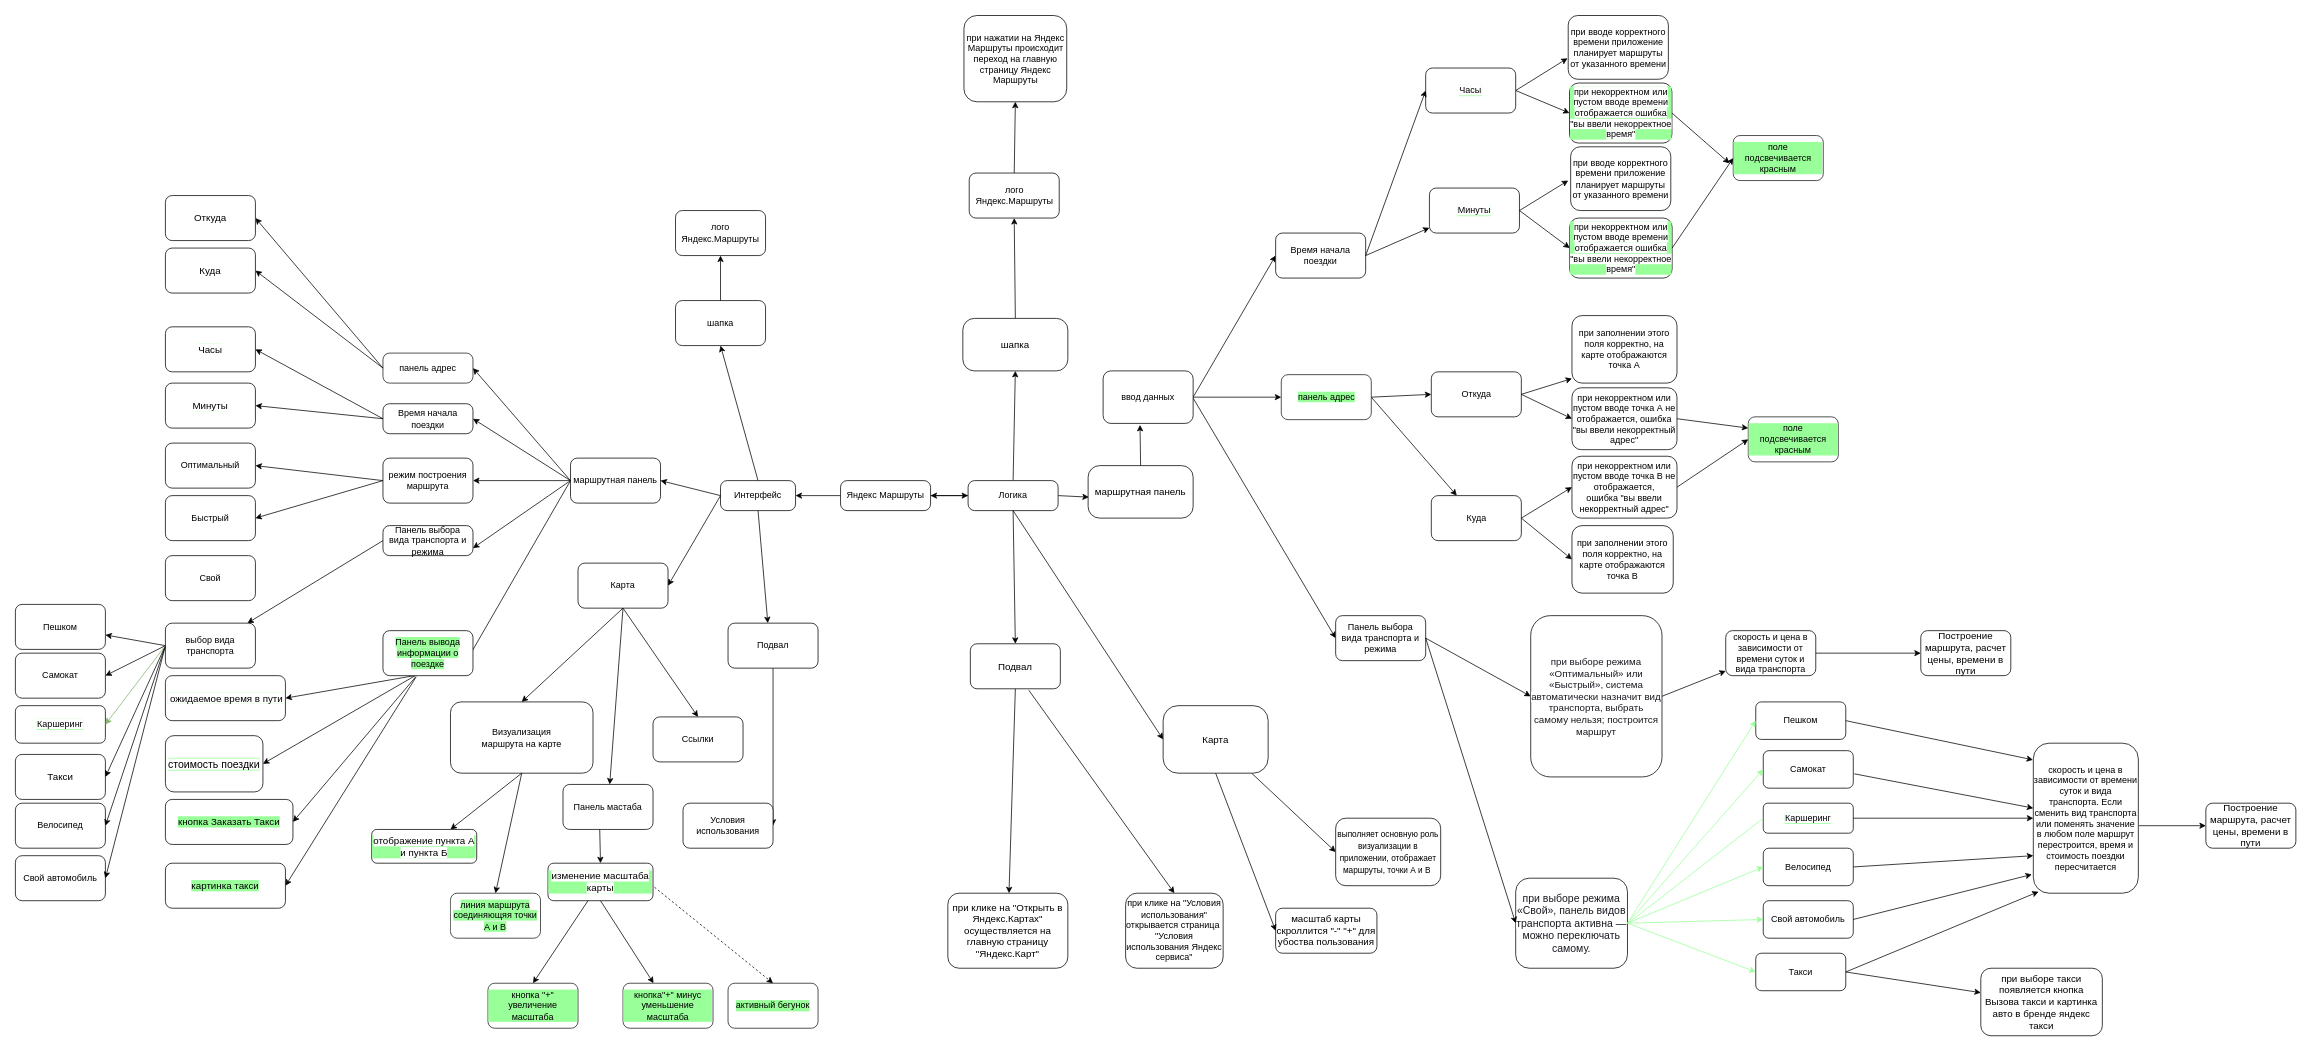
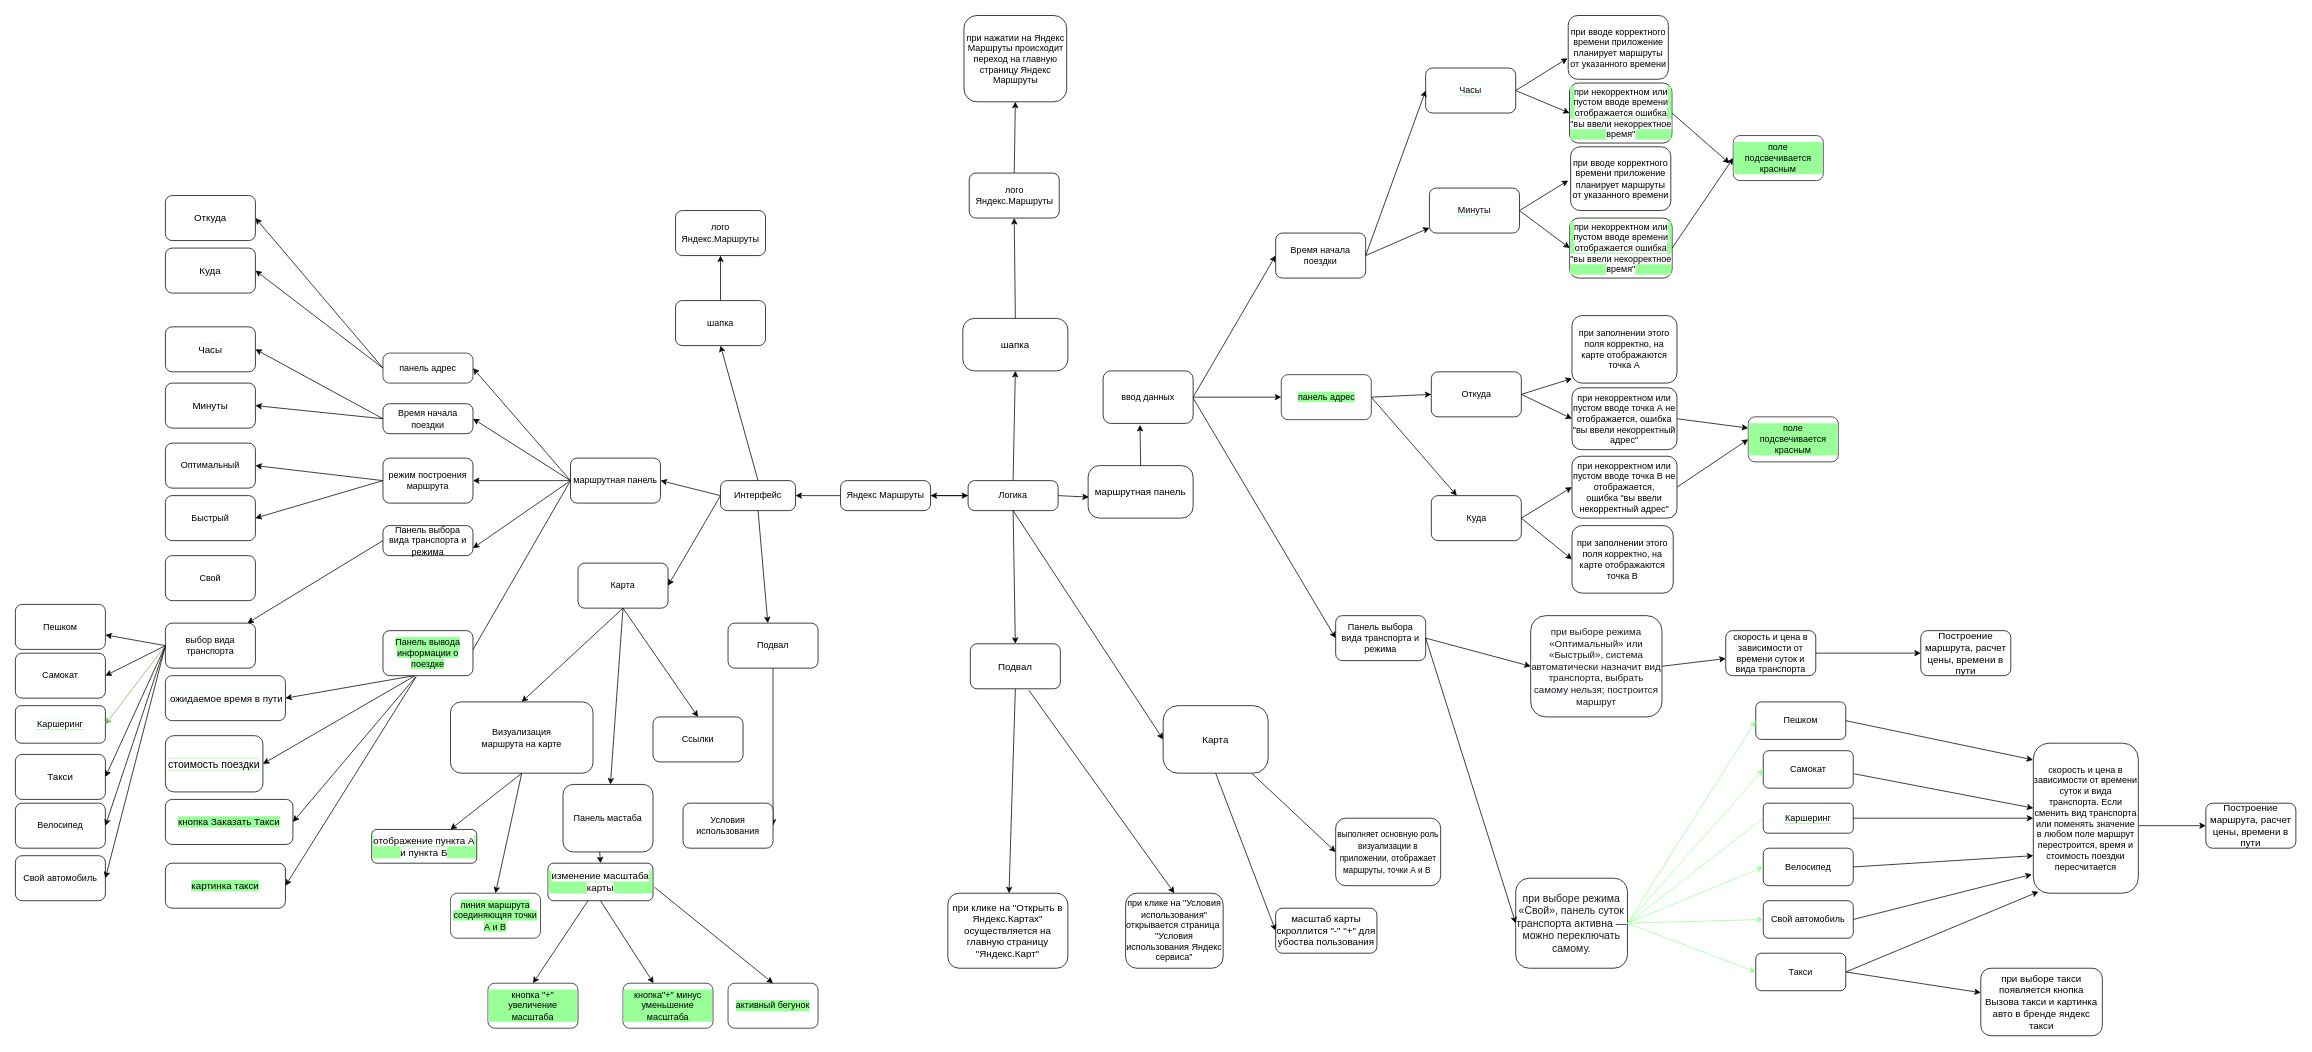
(1596, 696) -> (1596, 666)
(608, 807) -> (608, 818)
(1571, 923) -> (1571, 923)
(711, 933) -> (711, 933)
